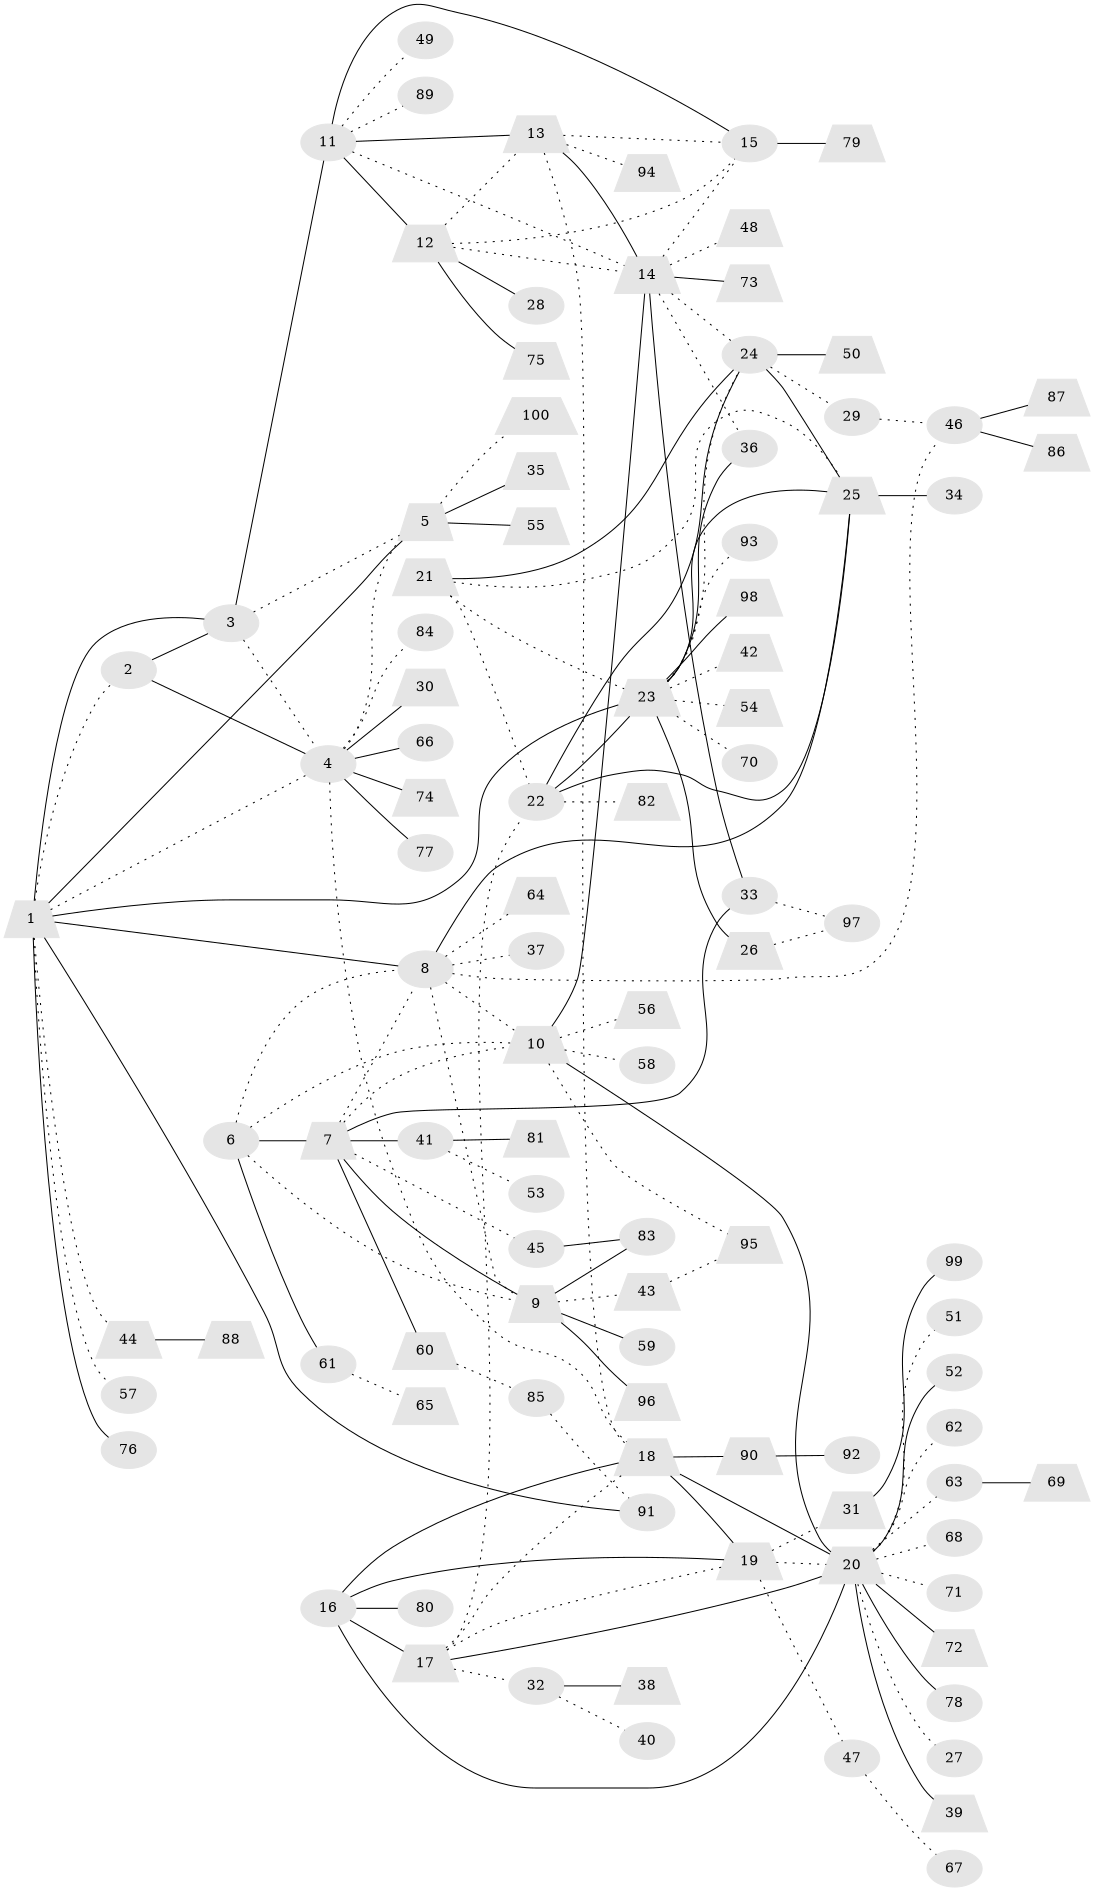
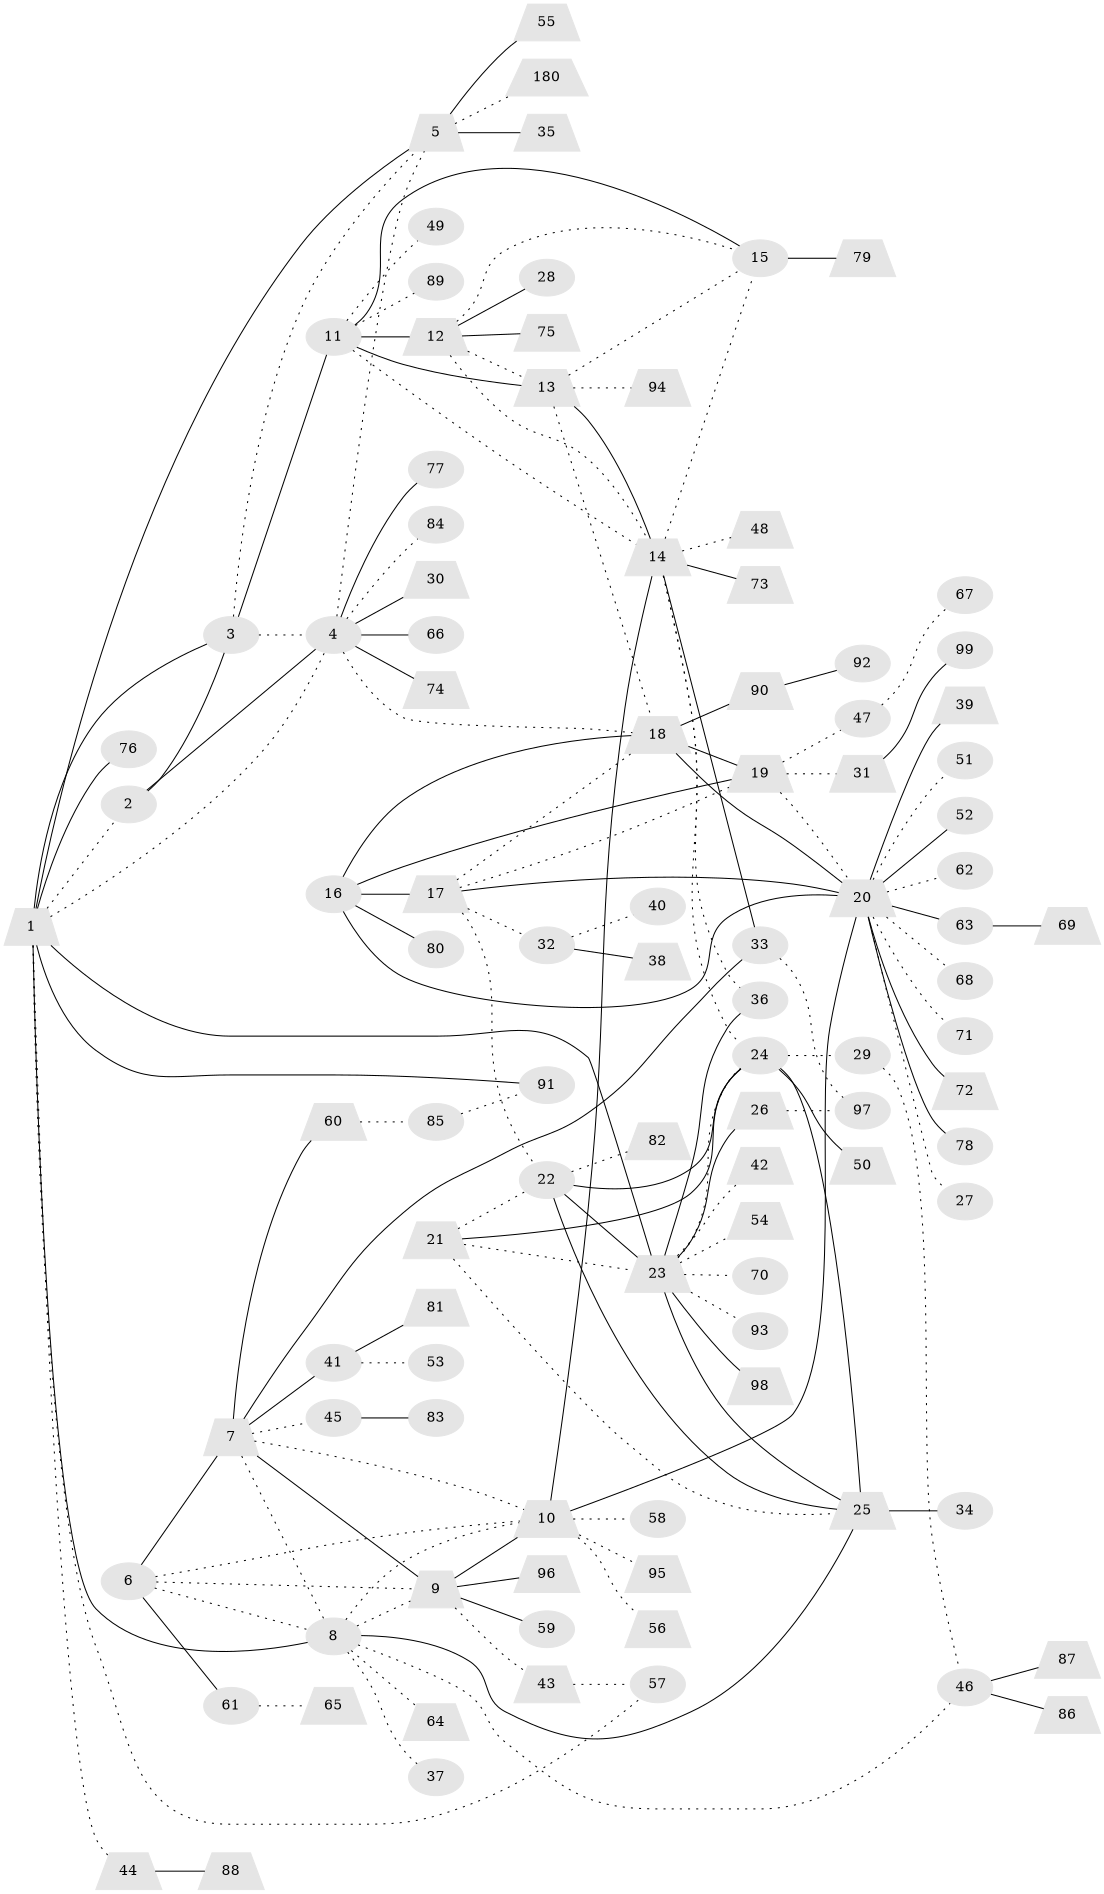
(536, 416) -> (547, 78)
(694, 1270) -> (602, 1684)
(585, 1274) -> (486, 1558)
(905, 1523) -> (916, 913)
